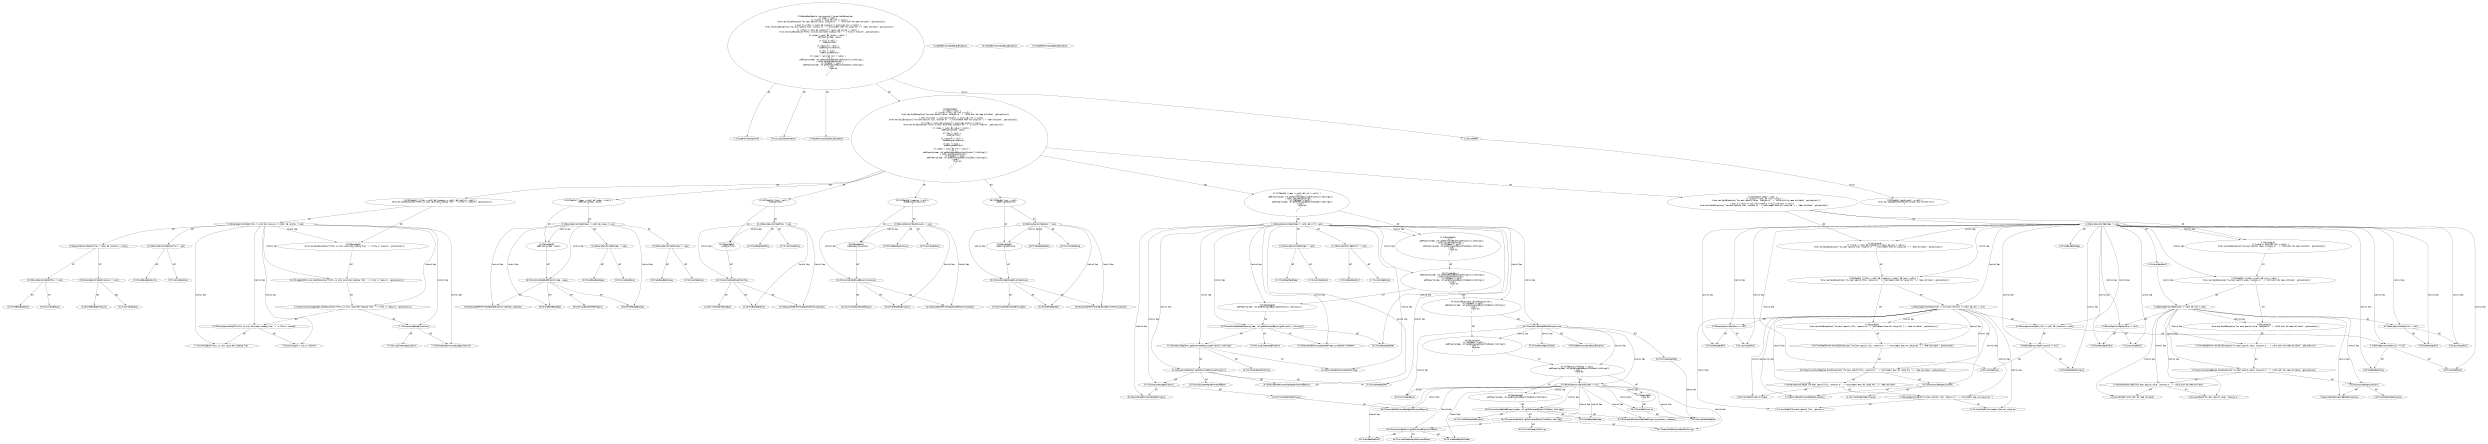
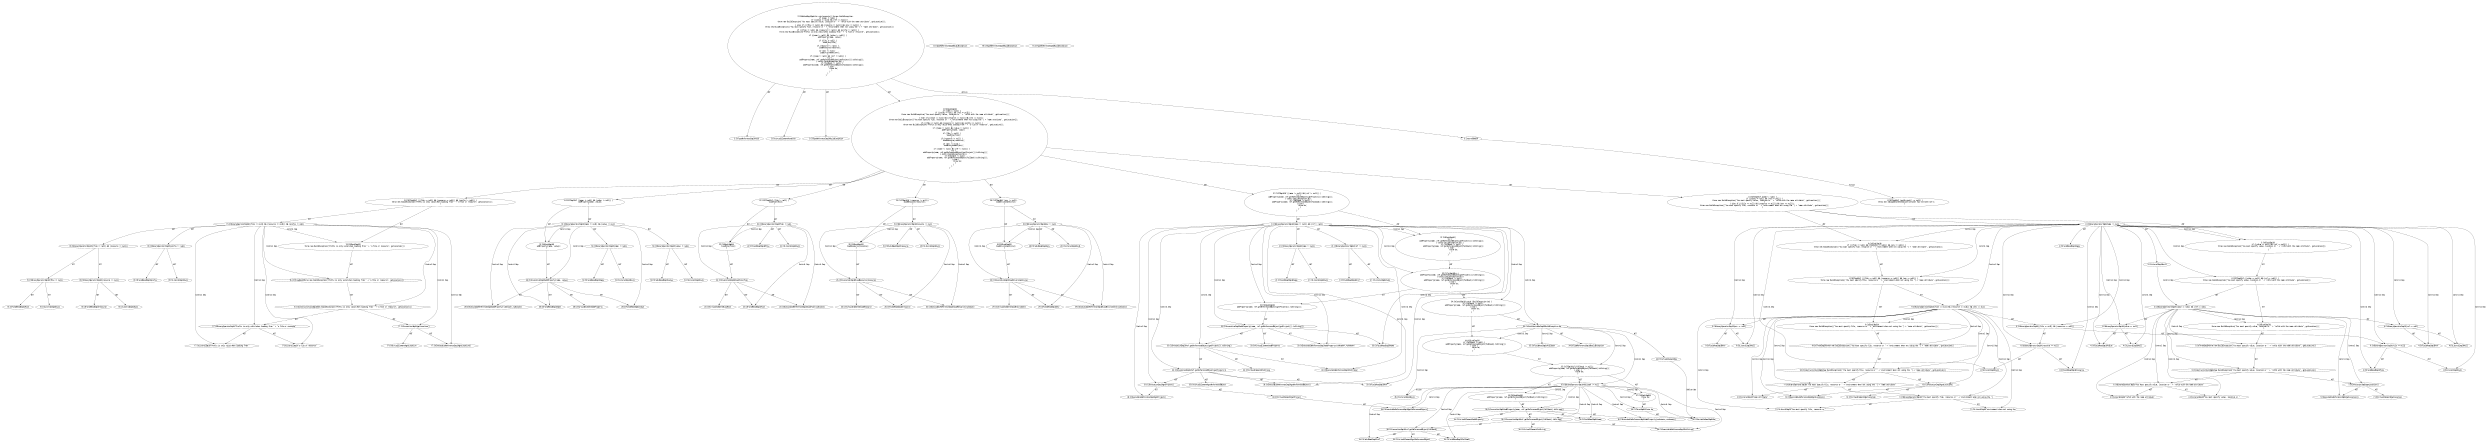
(1739, 229) -> none
